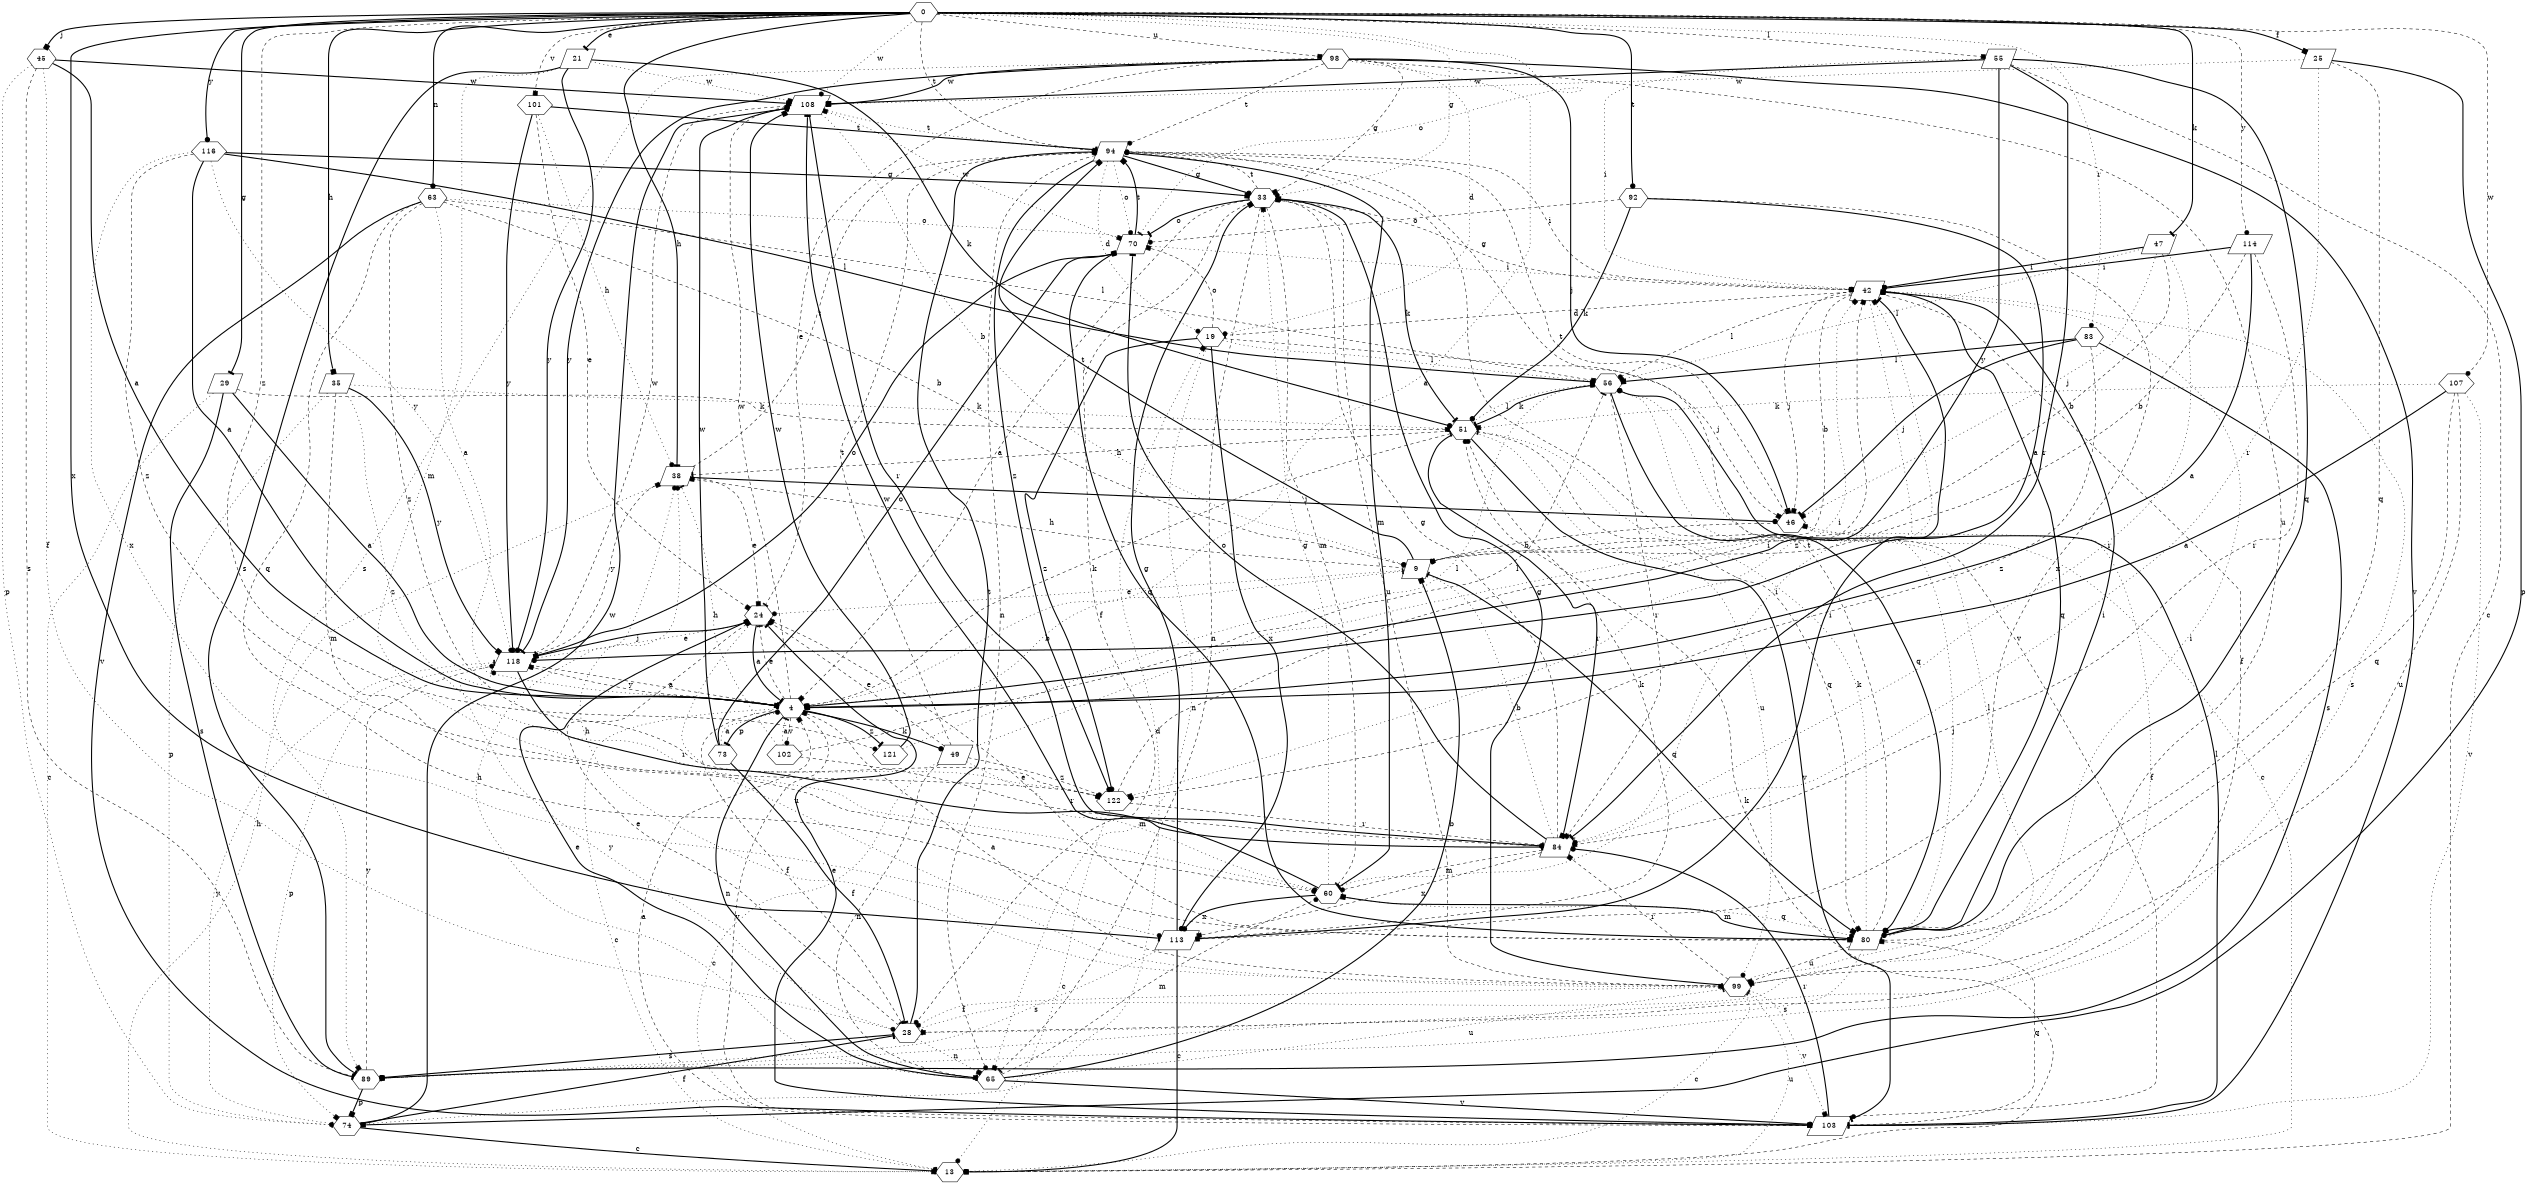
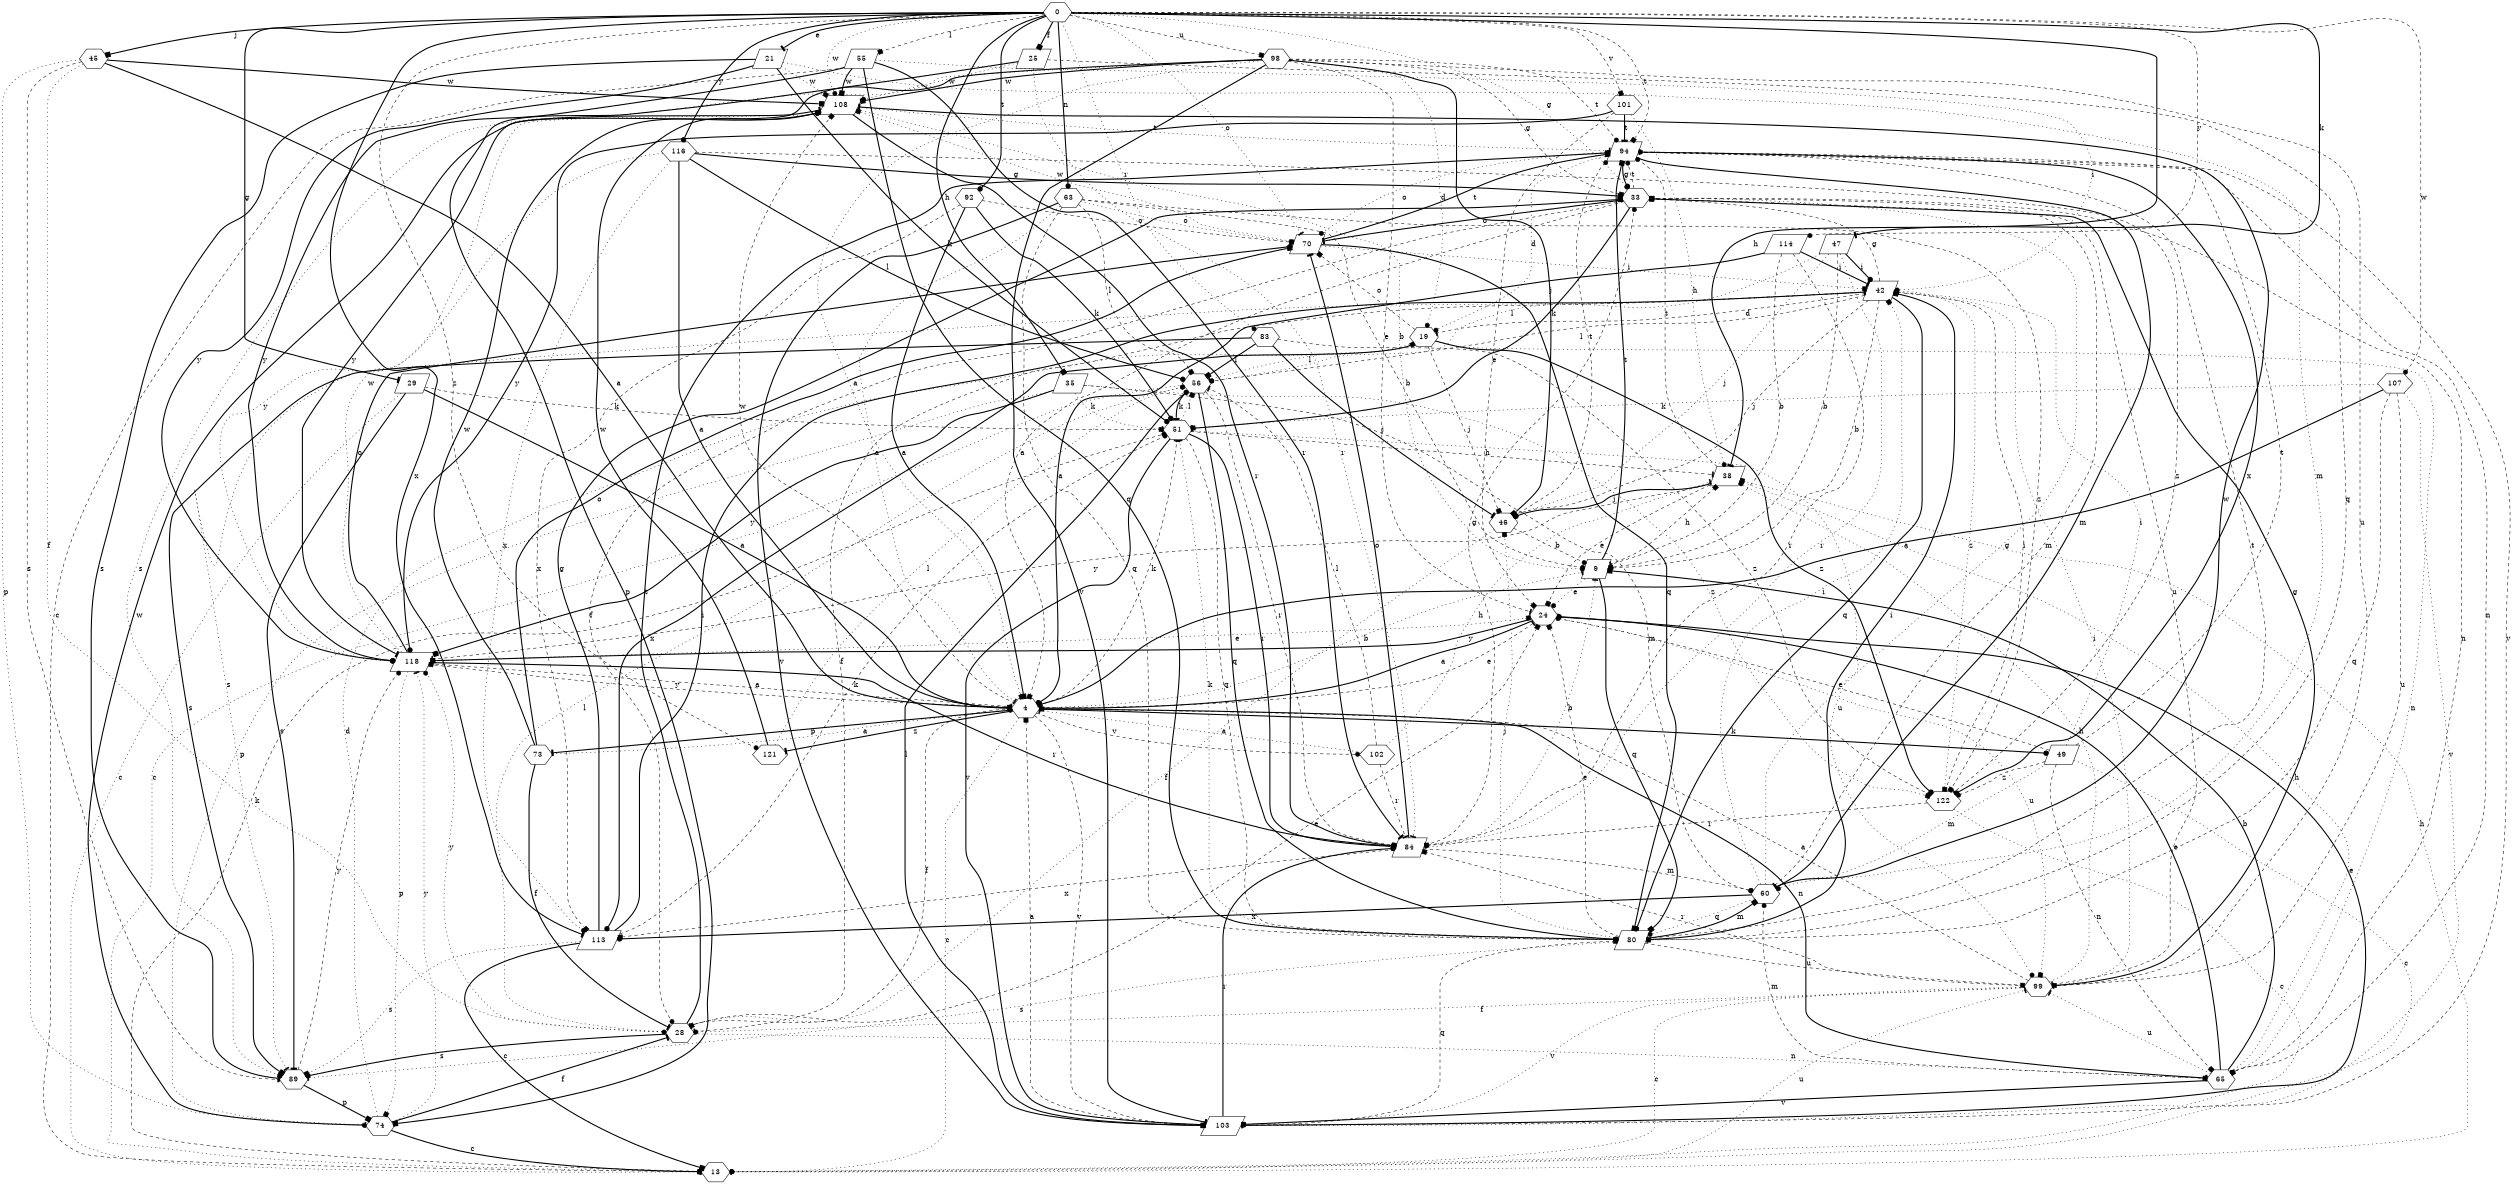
(1507, 177) -> none
(653, 352) -> (462, 269)
(1015, 476) -> (2249, 476)
(638, 639) -> (1471, 639)
